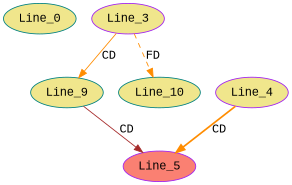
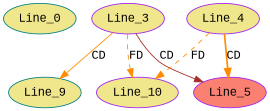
none -> (187, 54)
(159, 92) -> (137, 92)
(110, 127) -> (160, 63)
